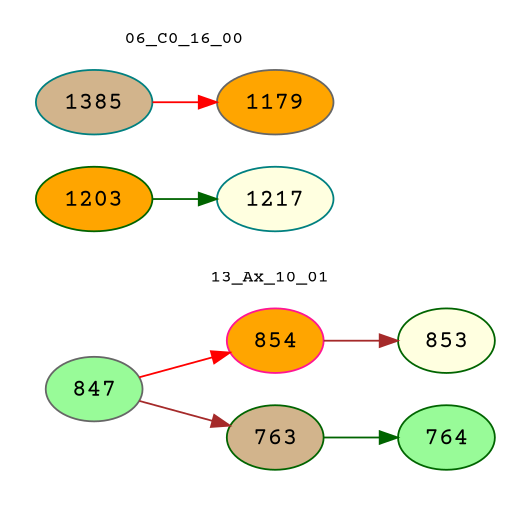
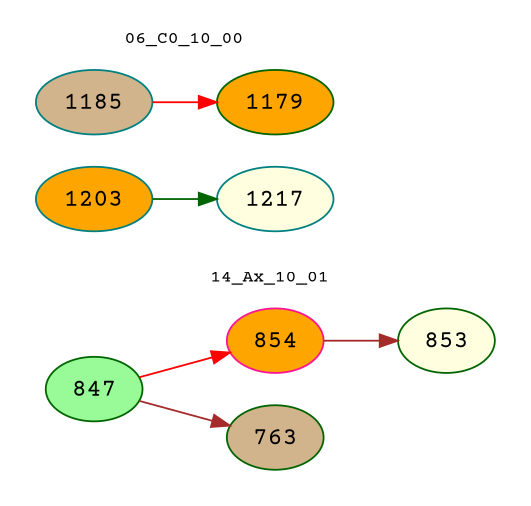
(185, 39) -> (185, 39)
(94, 102) -> (94, 102)
(275, 102) -> (275, 102)
(94, 199) -> (94, 199)
(270, 277) -> (270, 277)
(94, 389) -> (94, 389)
(446, 438) -> none
